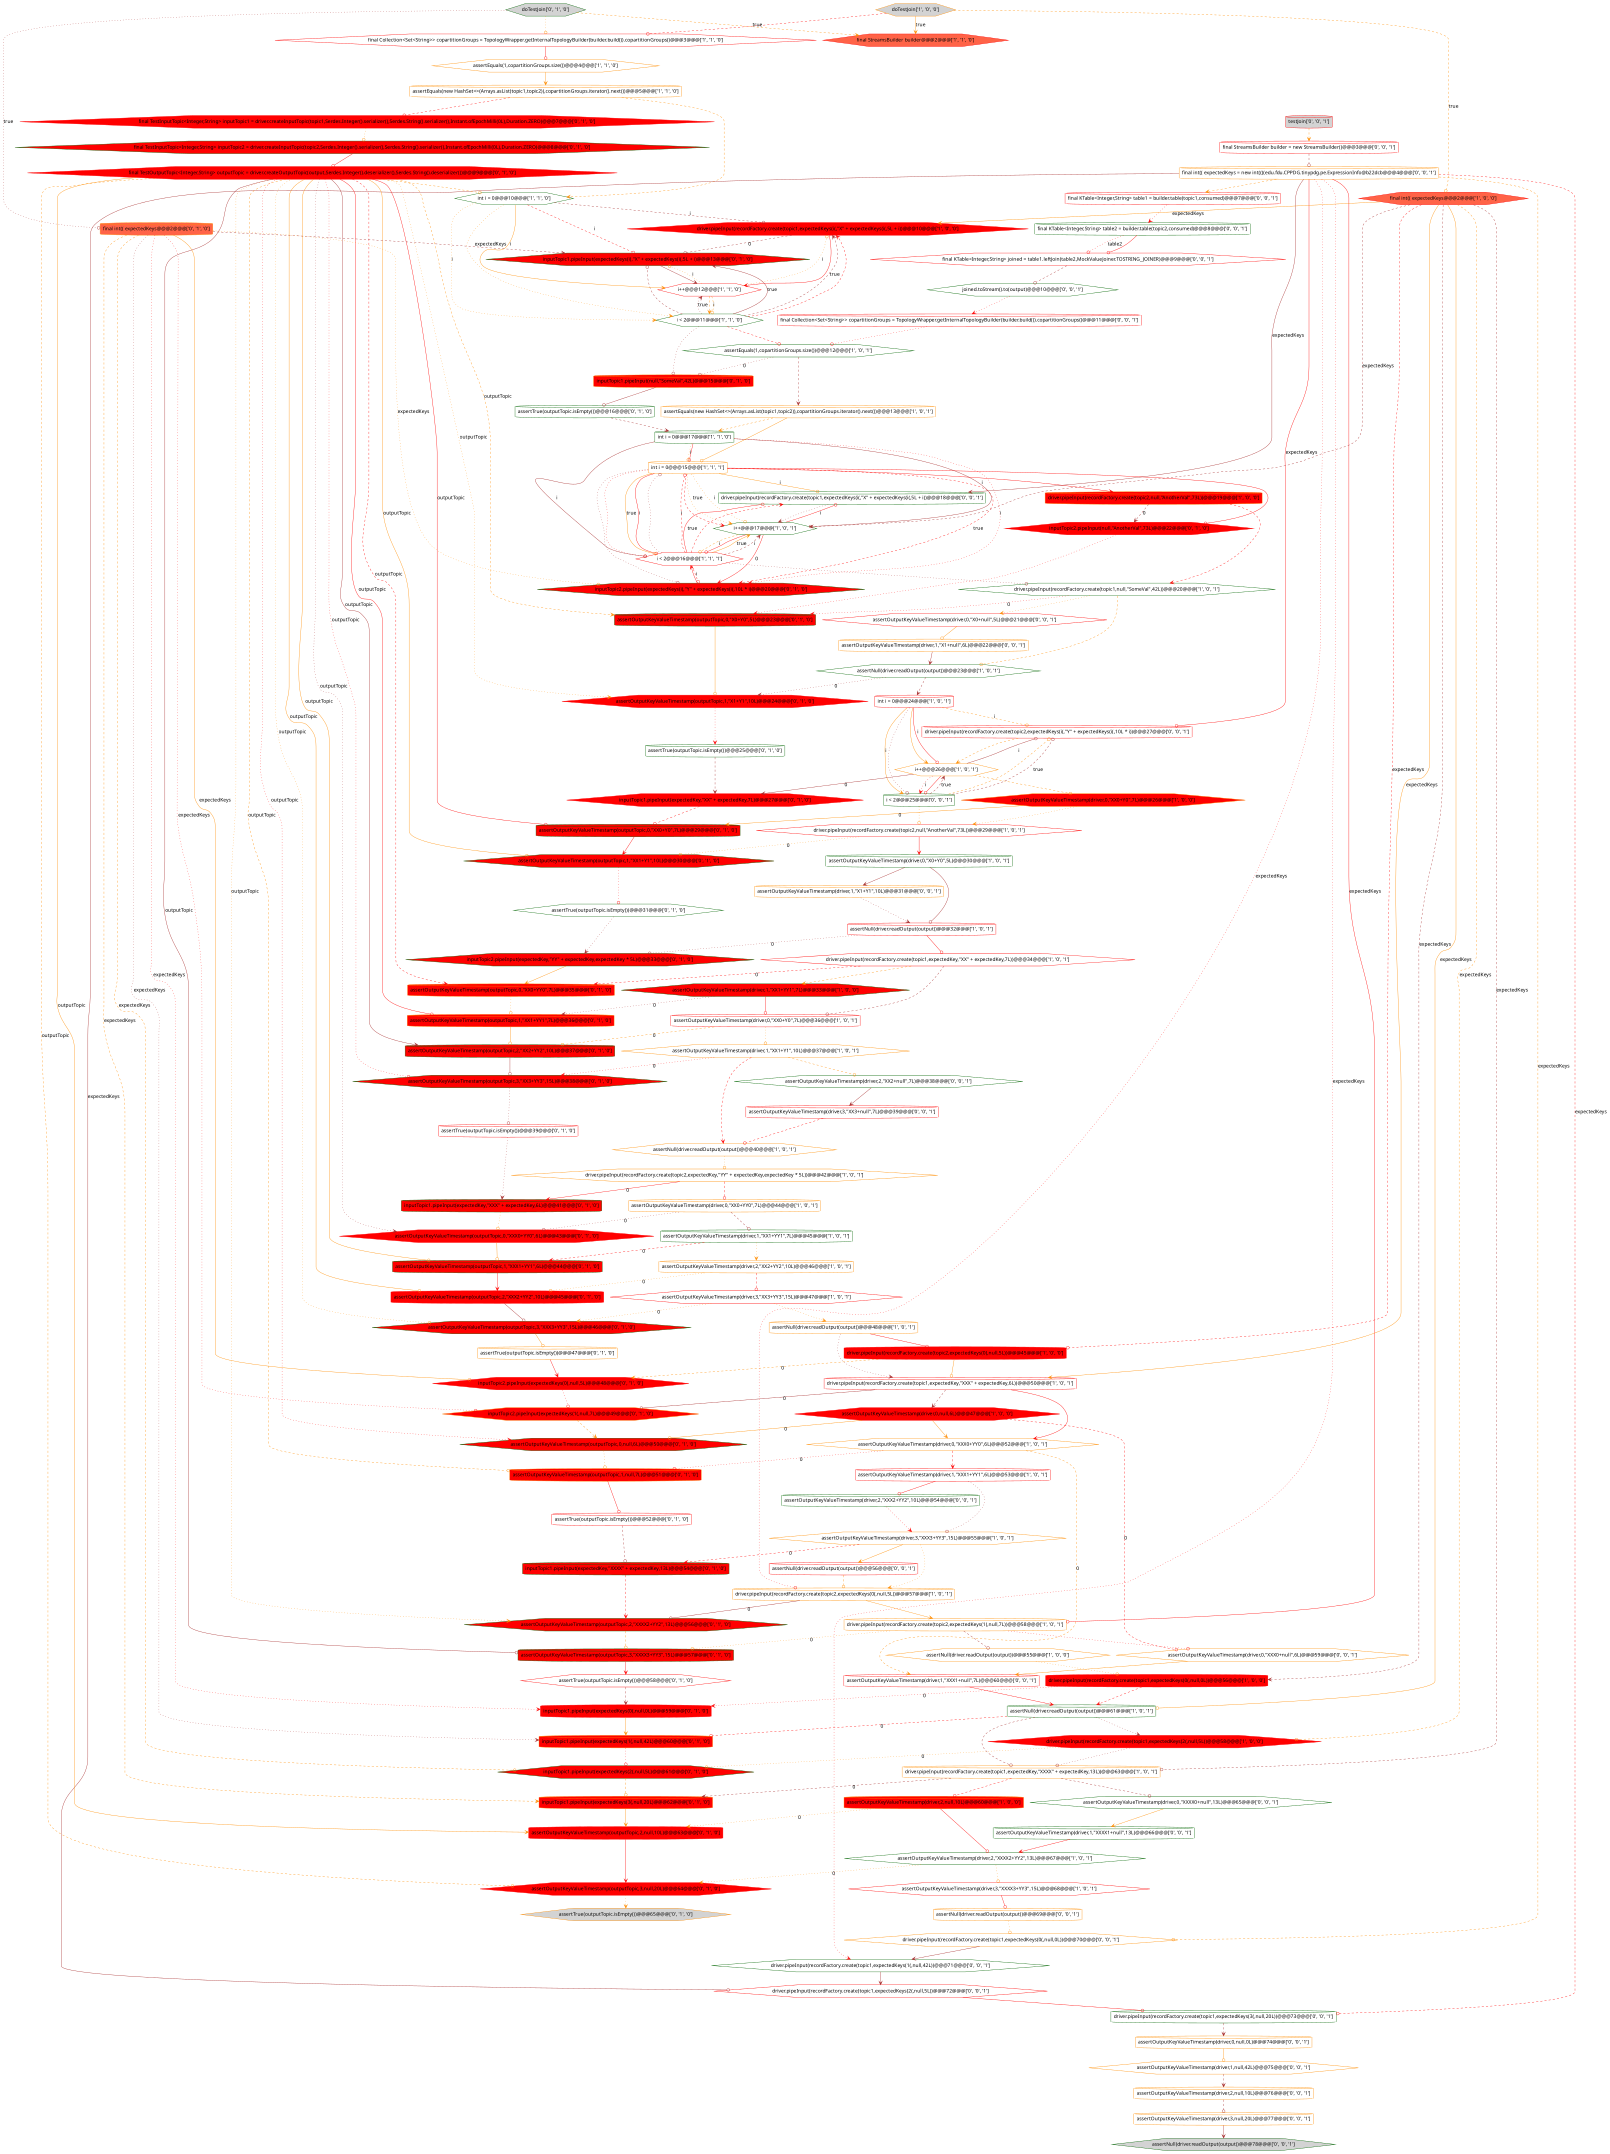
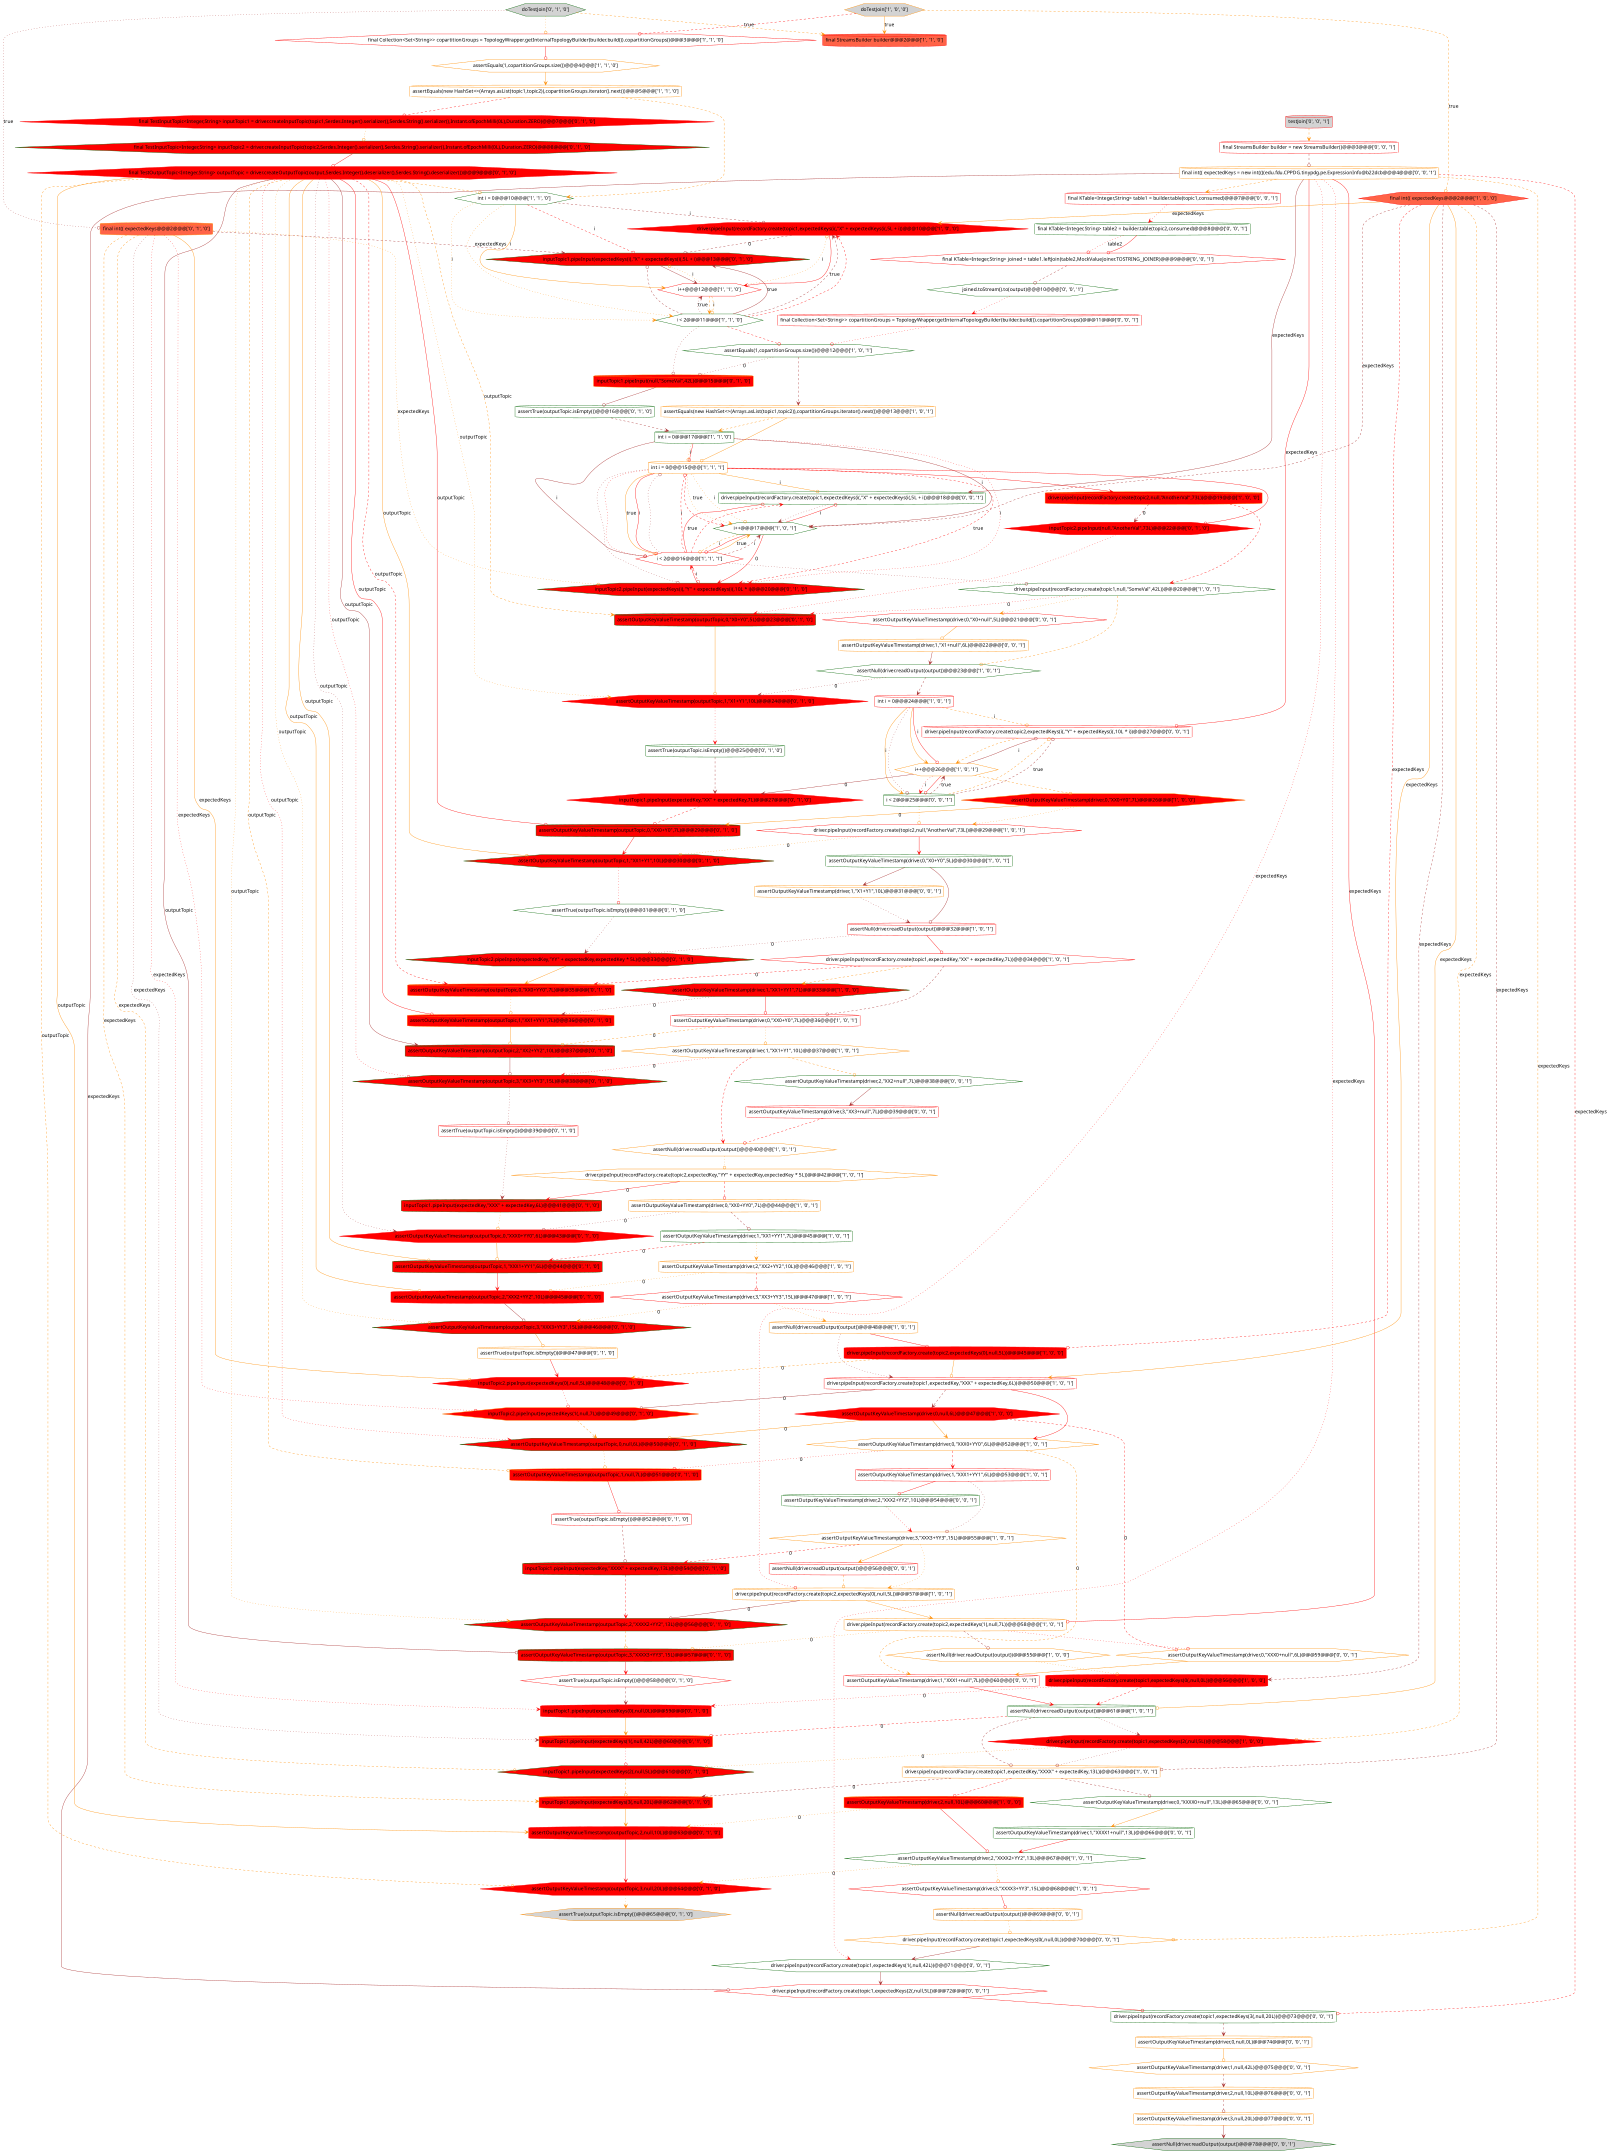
(916, 40) -> (884, 40)
